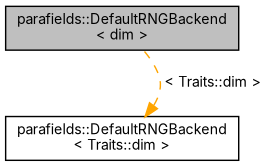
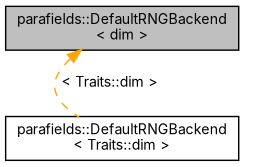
(159, 76) -> (55, 90)
